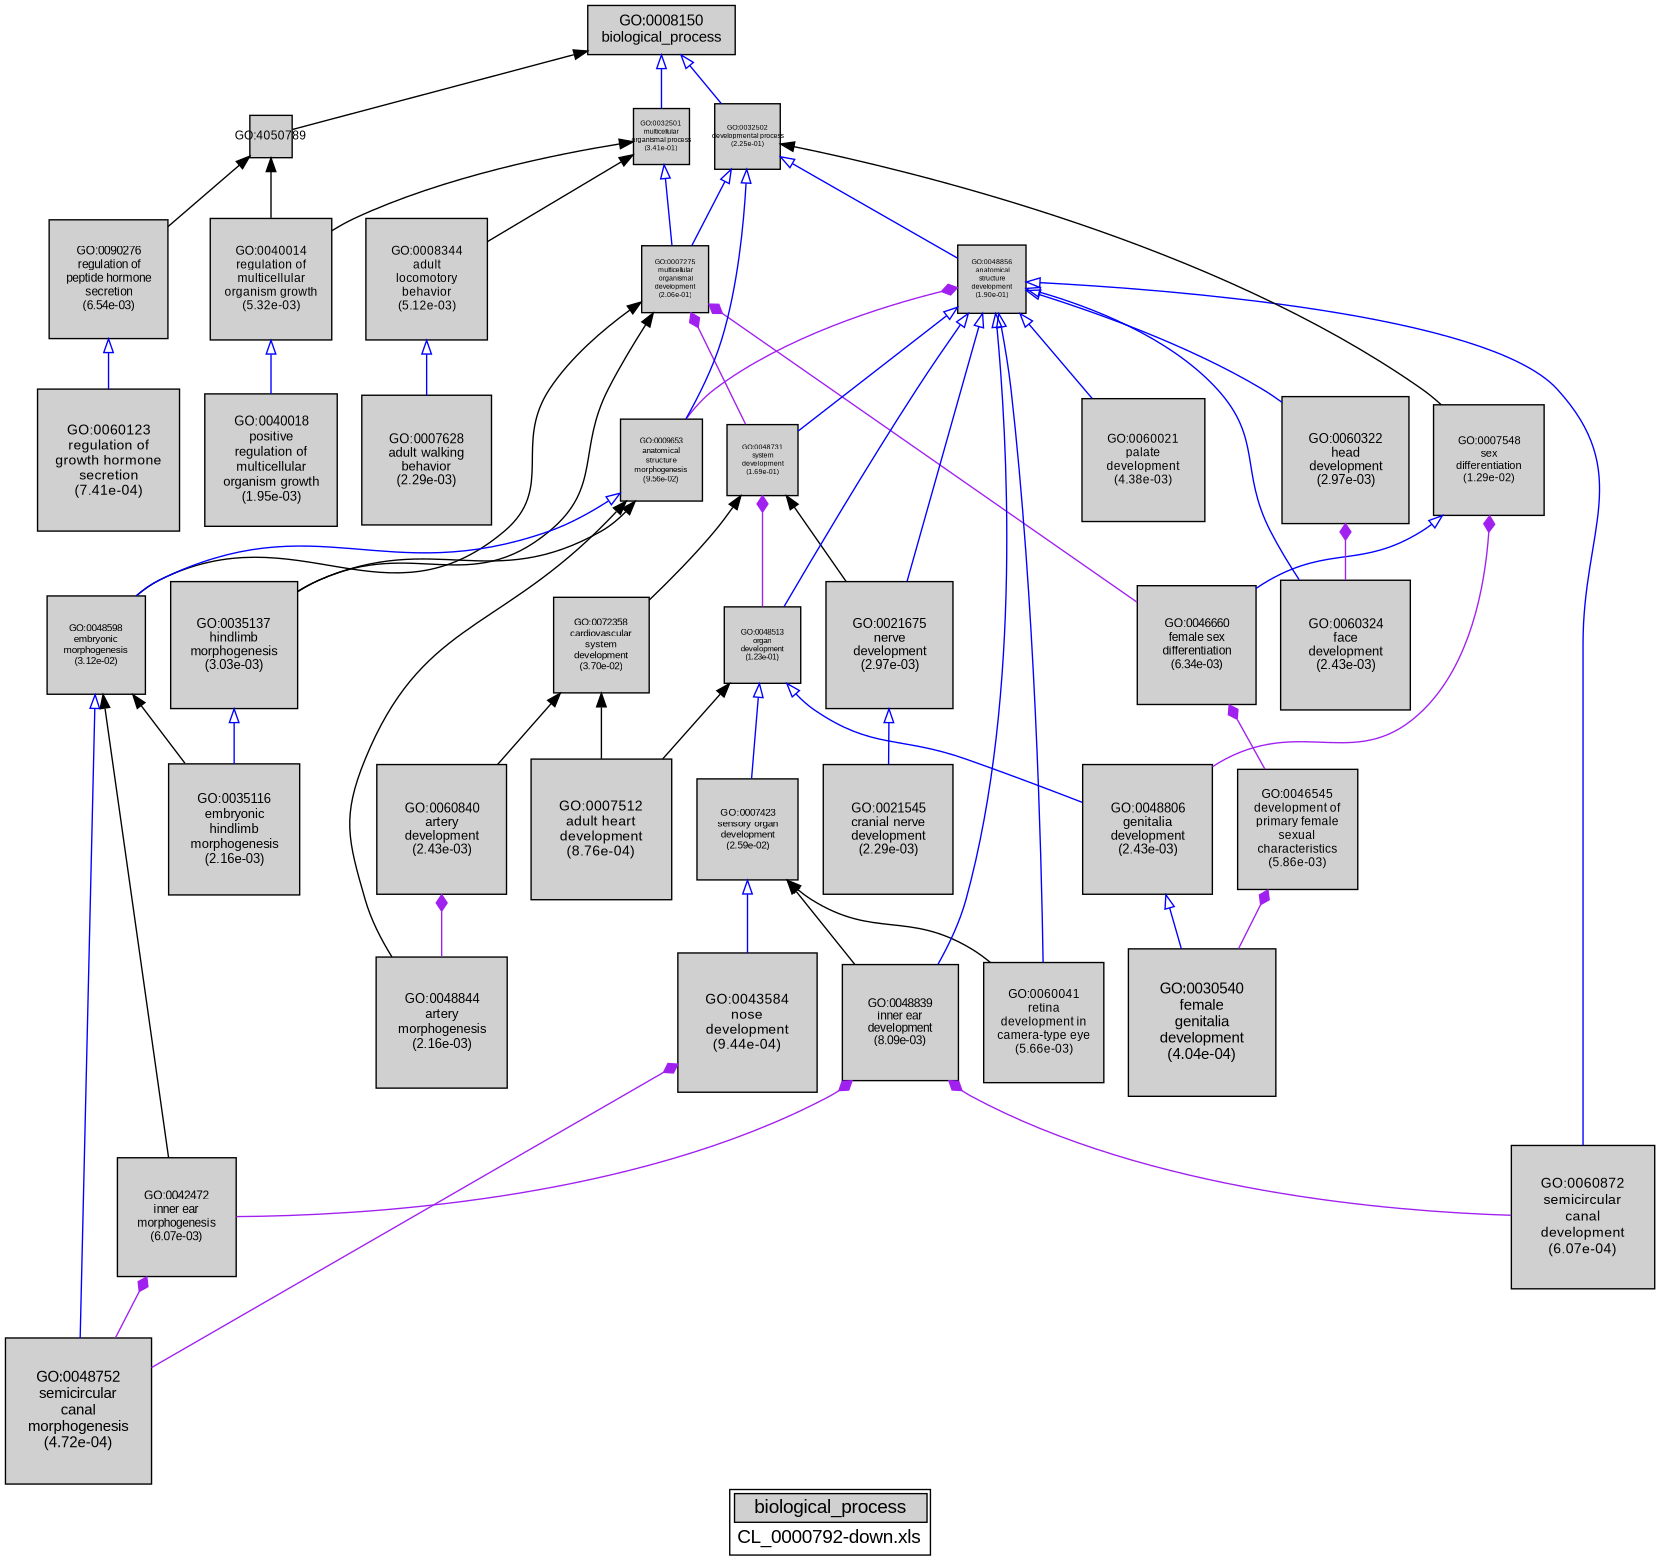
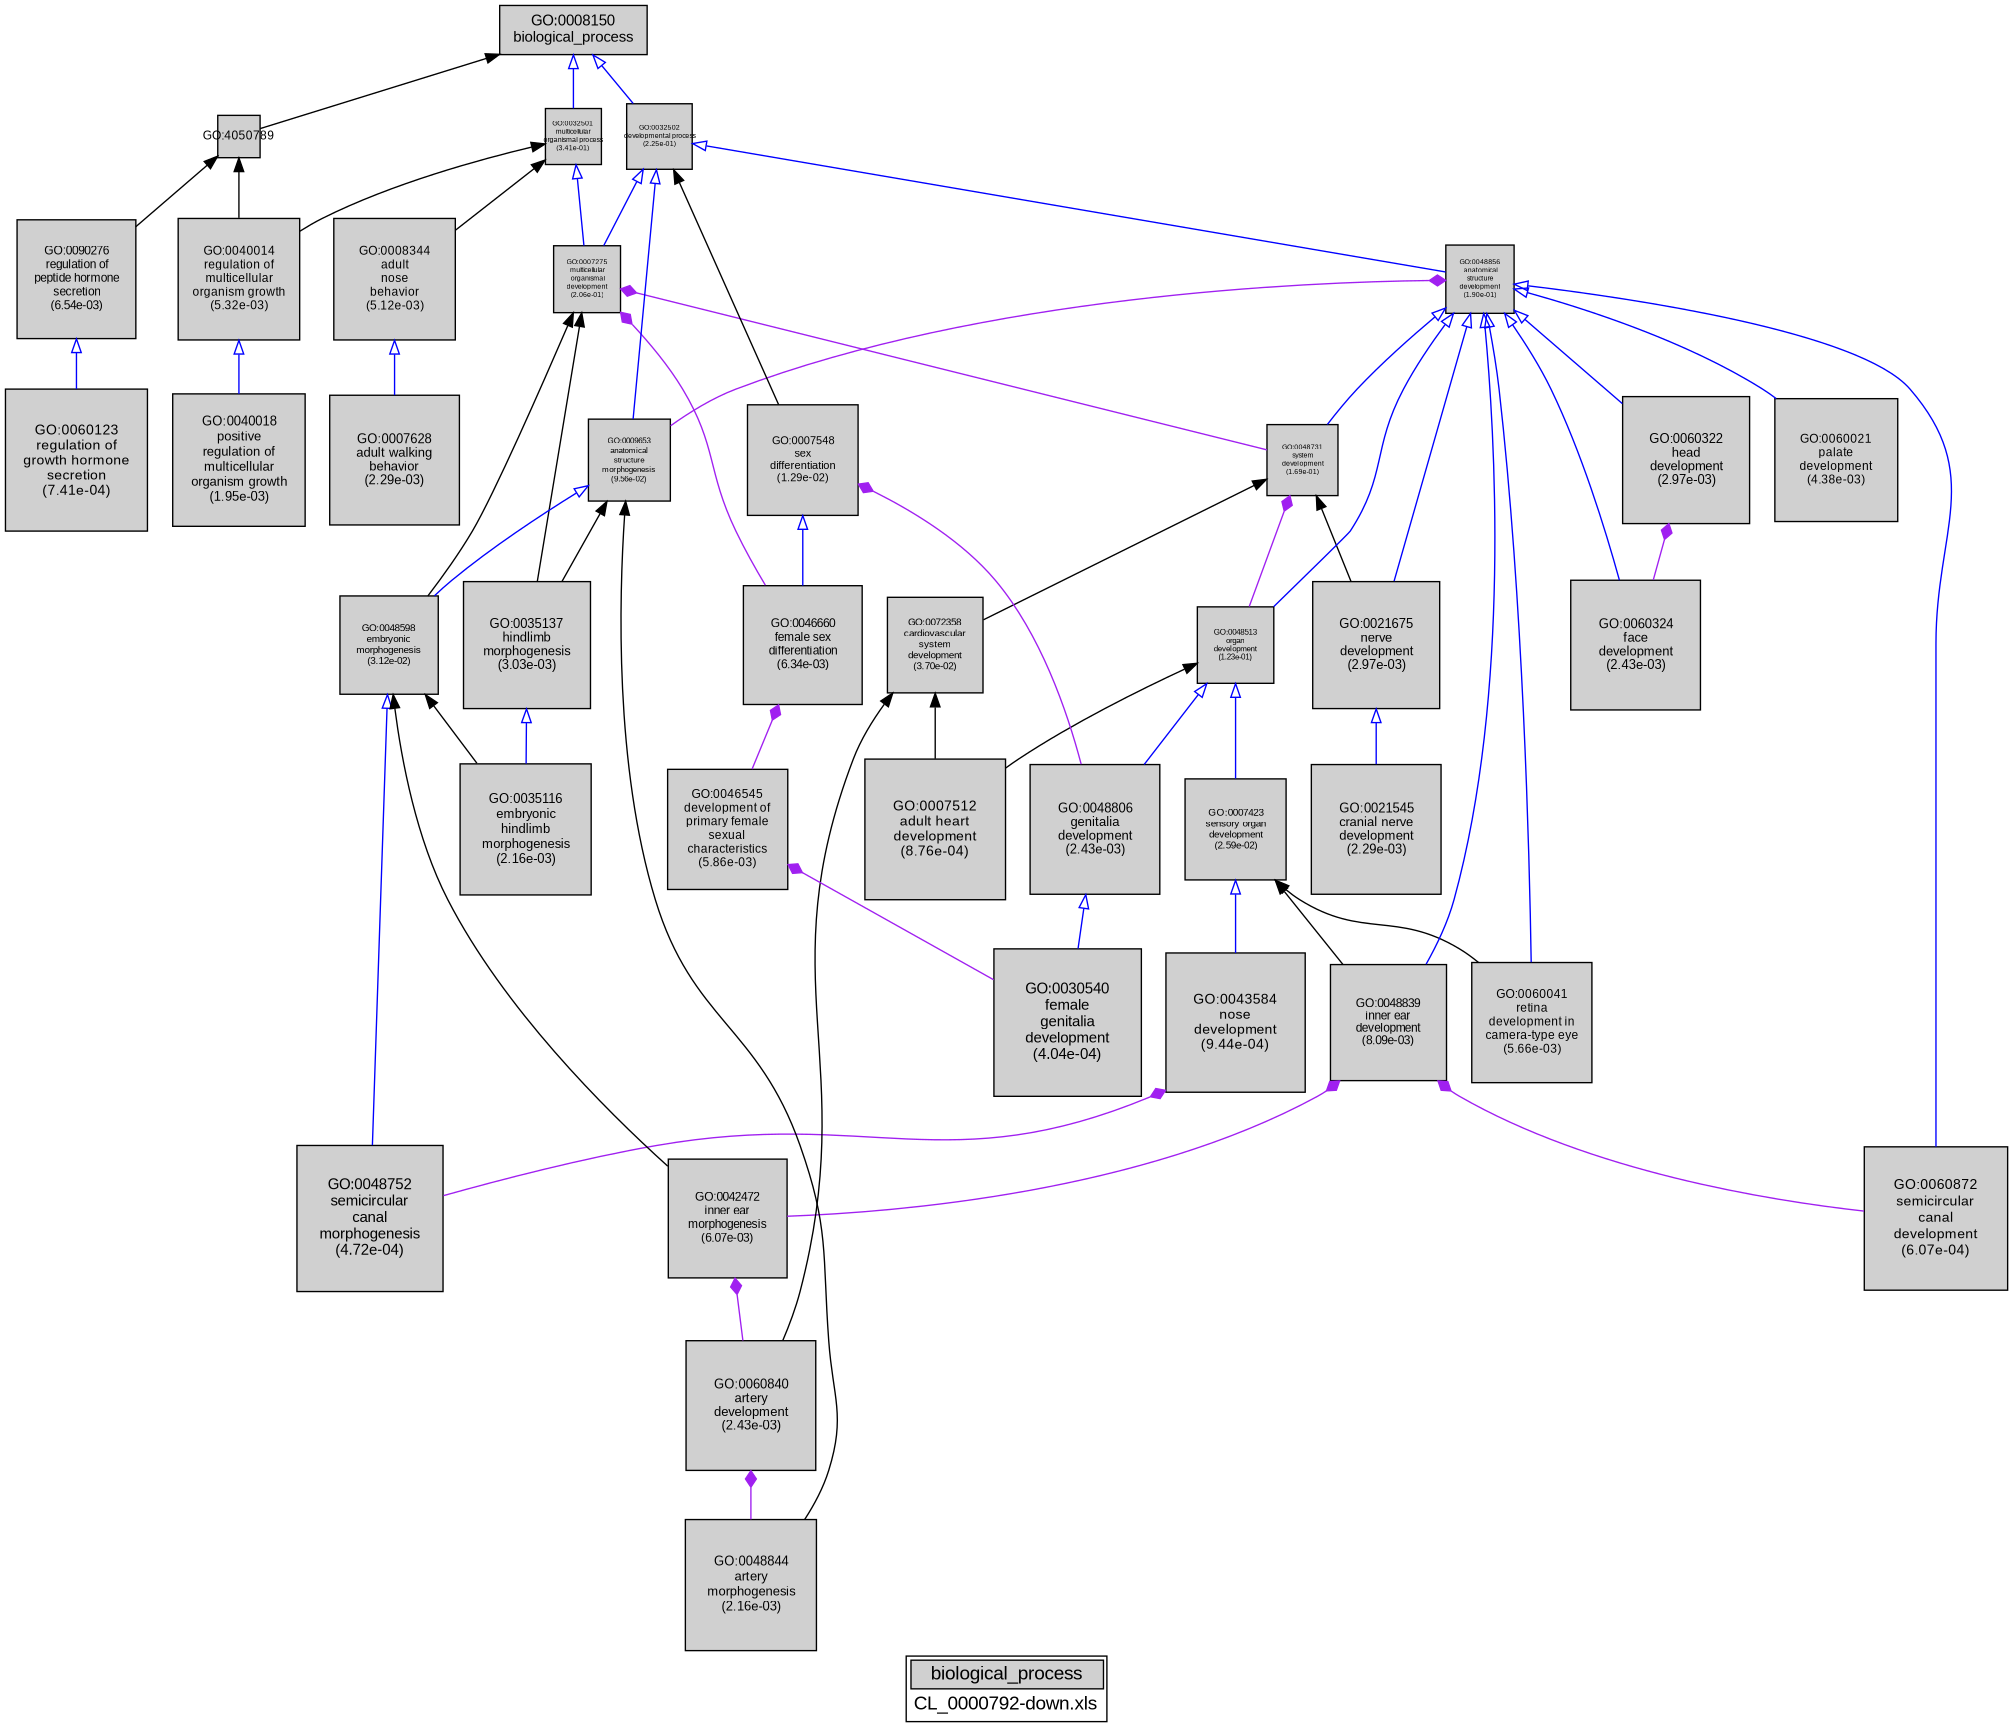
(427, 278) -> (395, 278)
(127, 1315) -> (740, 1318)
